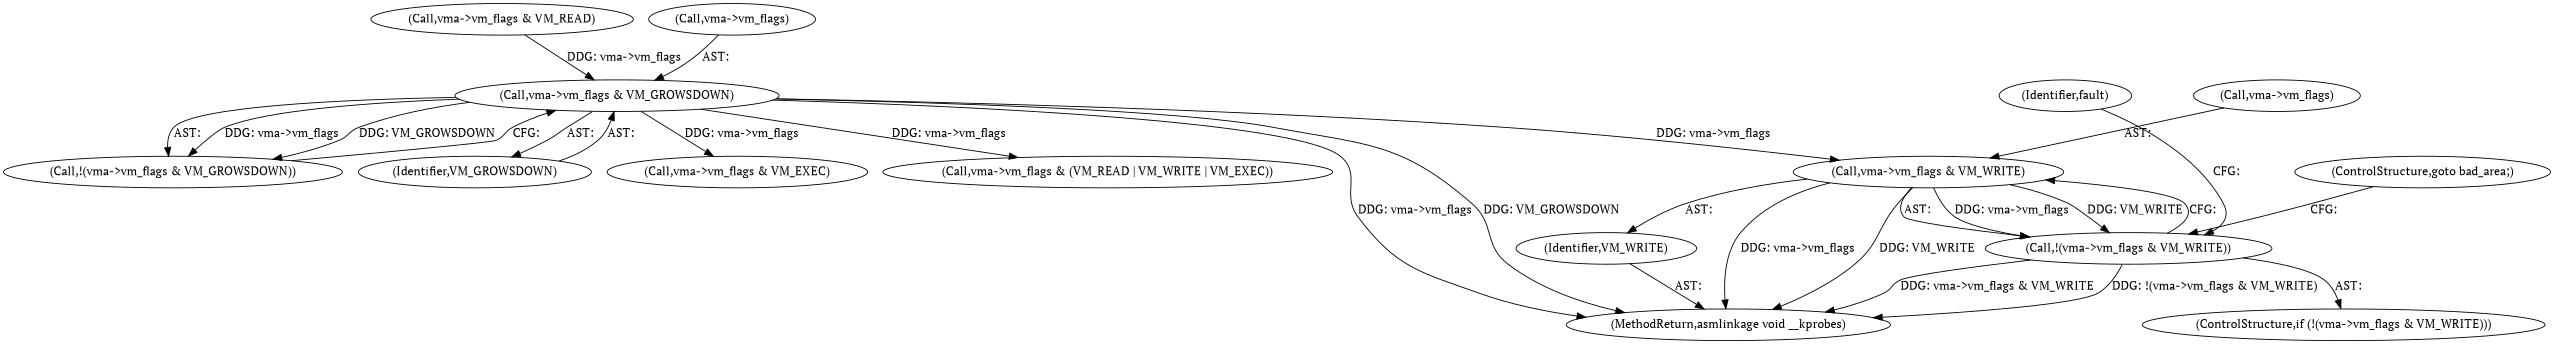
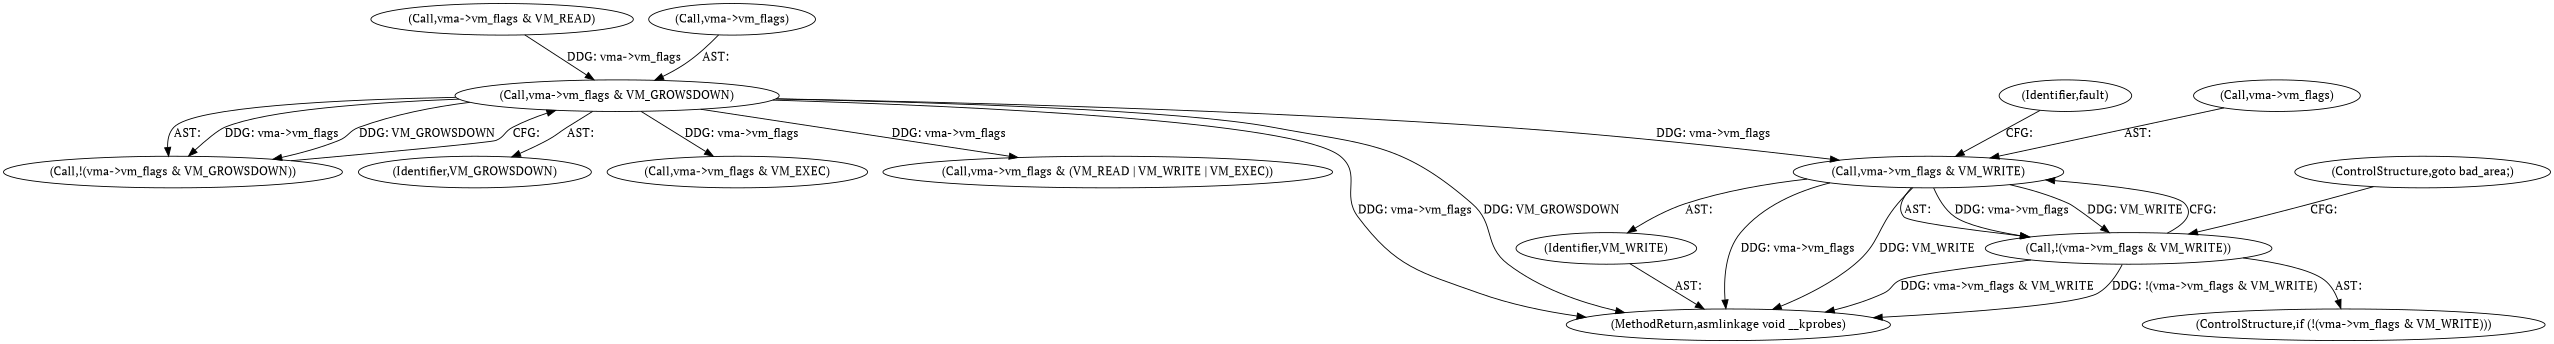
(590, 146) -> none
(2184, 157) -> (2002, 131)
